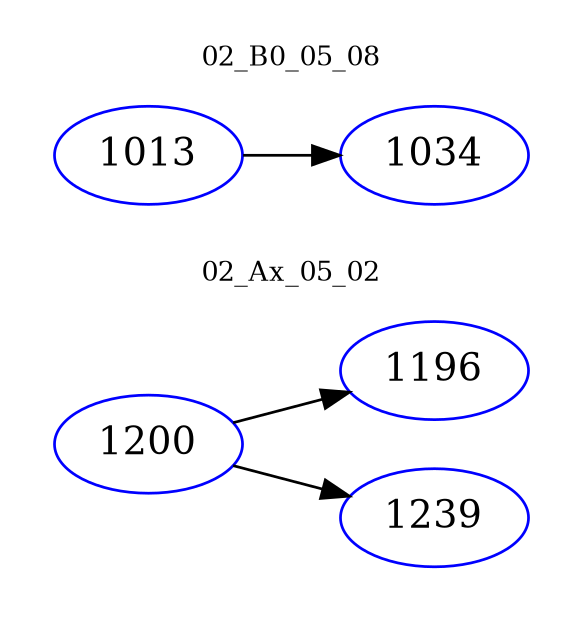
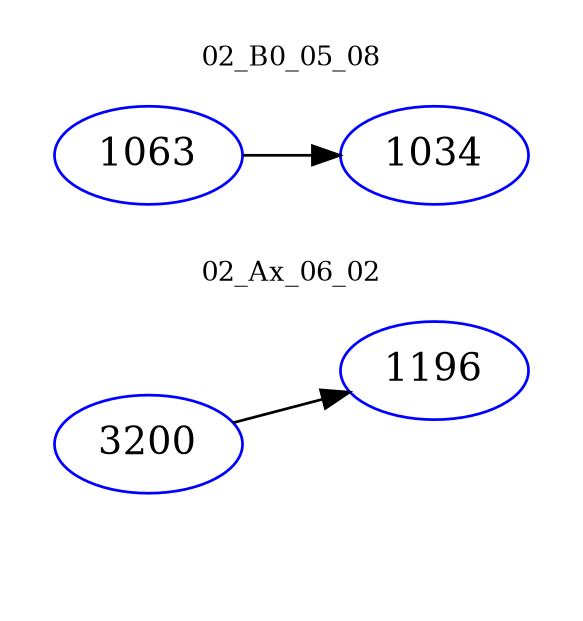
(149, 155) -> (149, 155)
(291, 274) -> (291, 274)
(149, 444) -> (149, 444)
(435, 518) -> none
